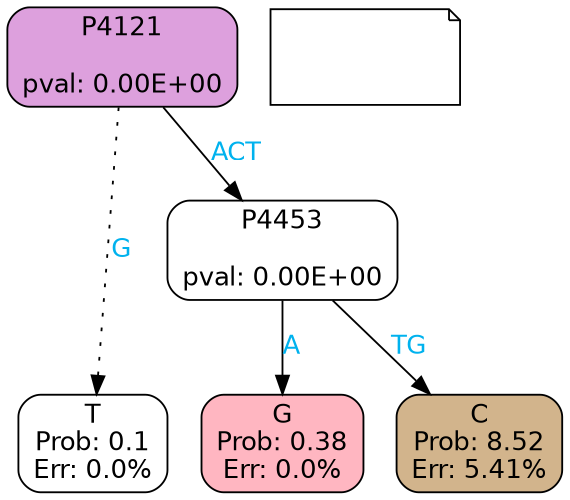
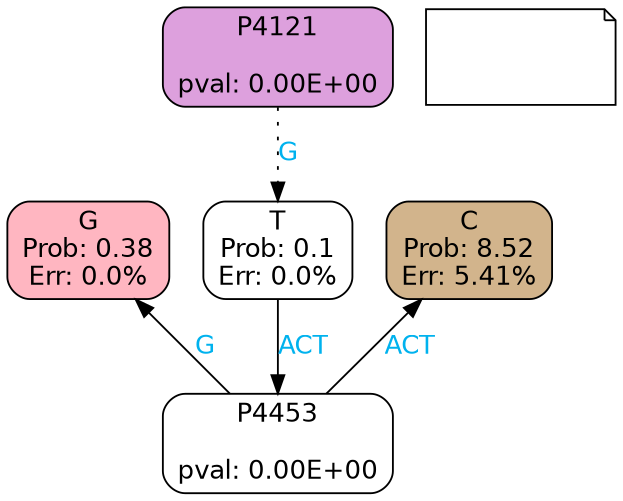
(196, 146) -> (278, 337)
(292, 347) -> (205, 347)
(409, 347) -> (410, 347)
